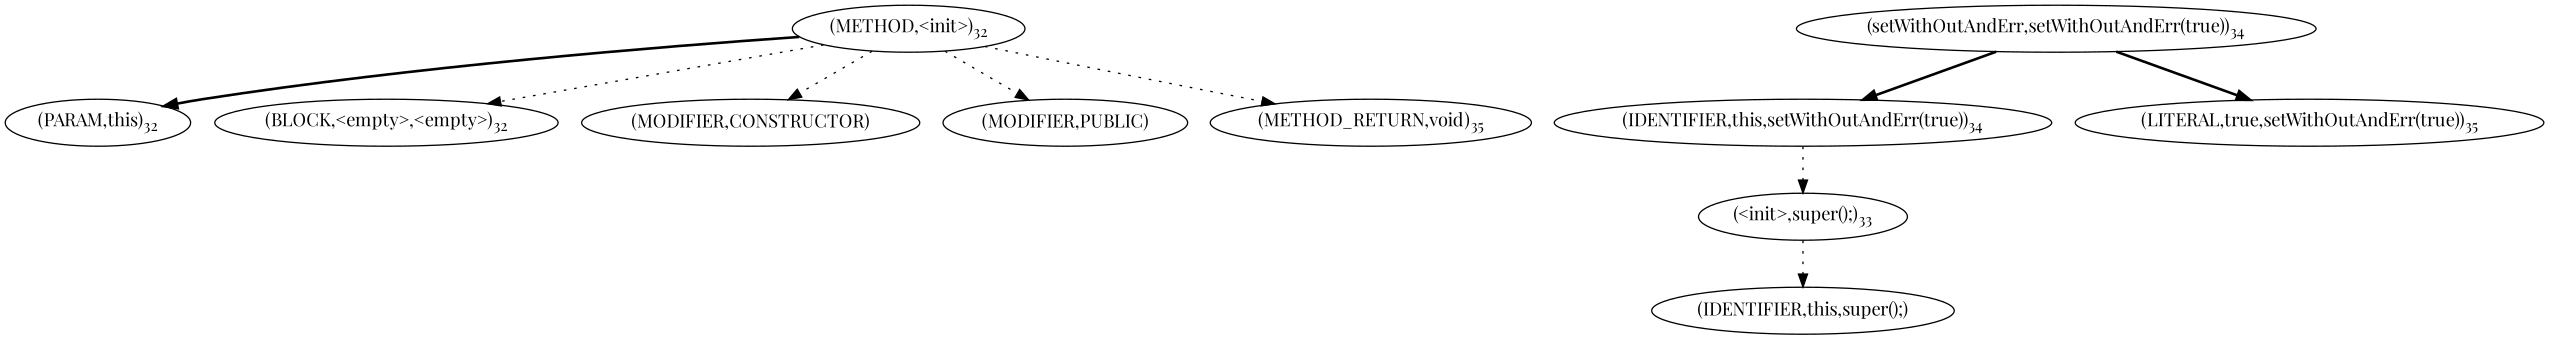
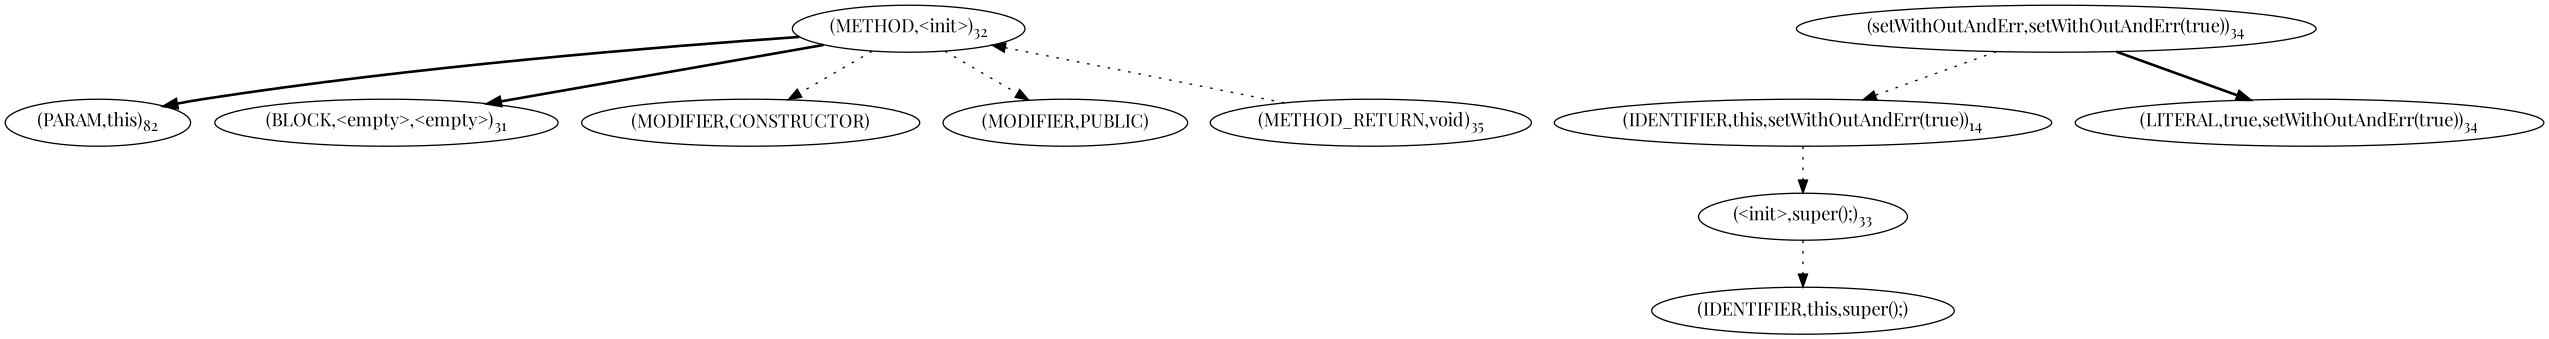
(662, 73) -> (662, 73)
(1936, 73) -> (1936, 73)
(1123, 74) -> (1145, 75)
(151, 121) -> (151, 121)
(501, 121) -> (501, 121)
(1976, 121) -> (1976, 121)
(2471, 121) -> (2471, 121)
